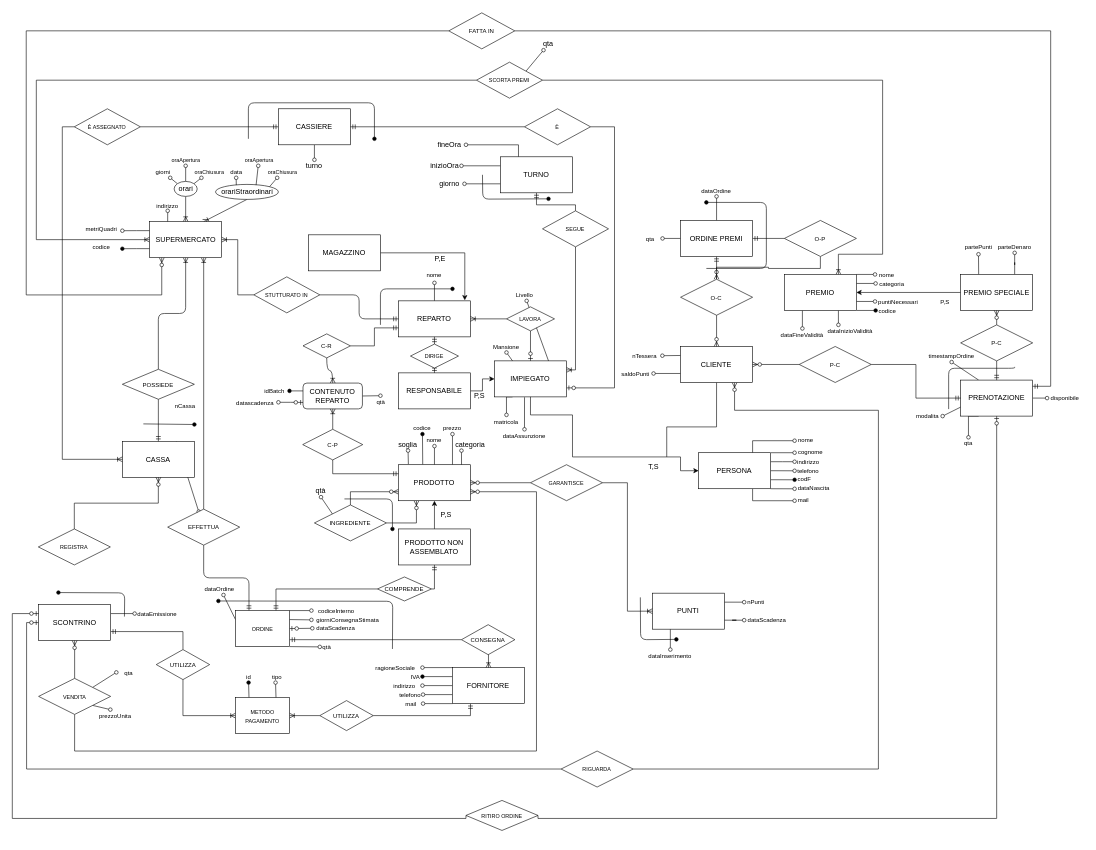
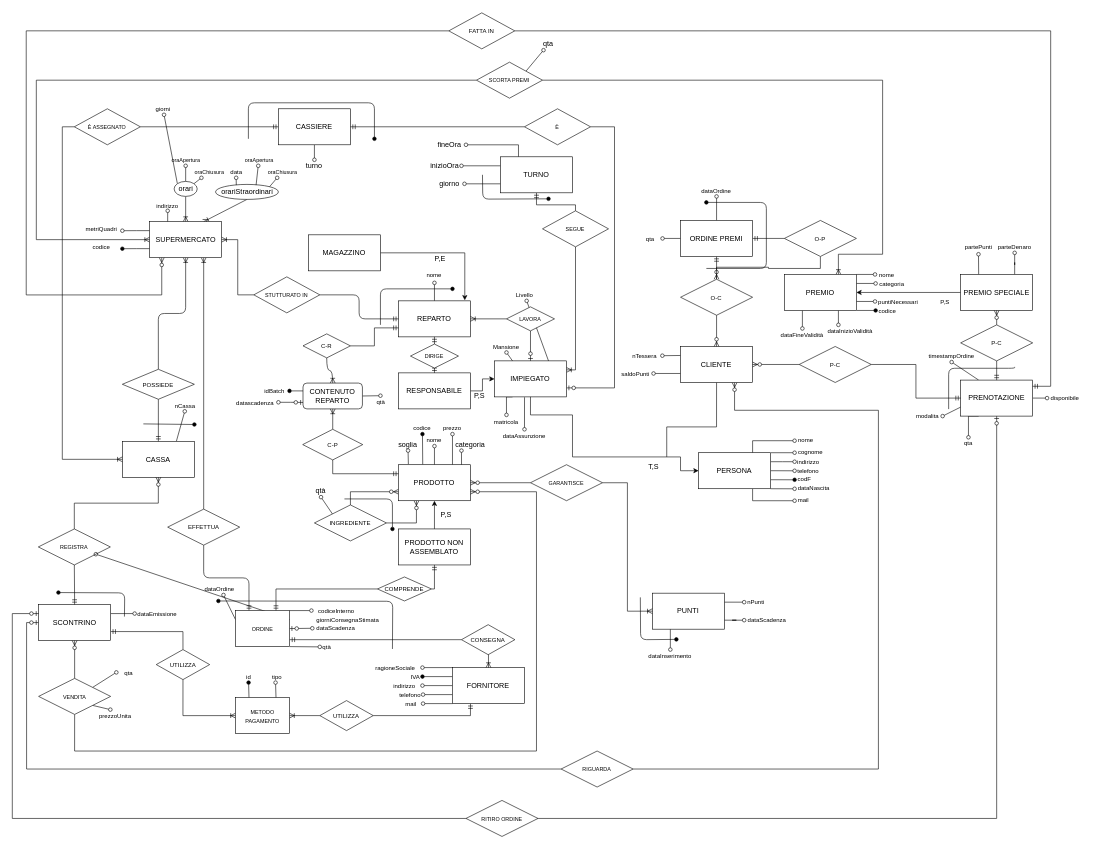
(163, 172) -> (163, 109)
(193, 492) -> (180, 427)
none -> (74, 584)
(299, 619) -> (180, 582)
(502, 815) -> (502, 818)
